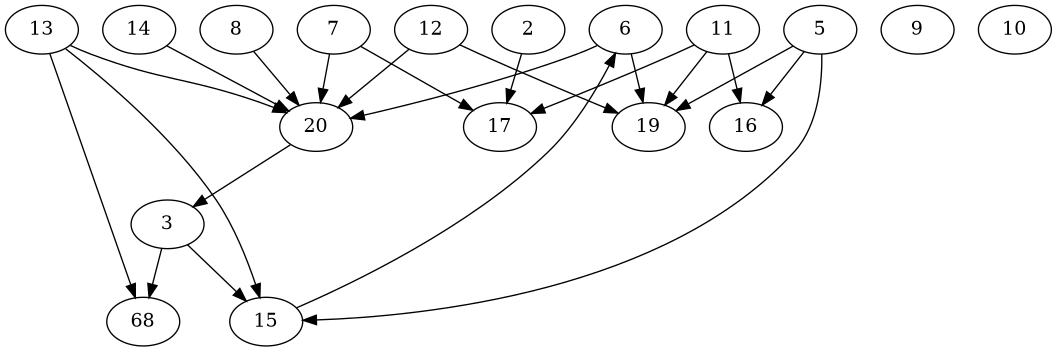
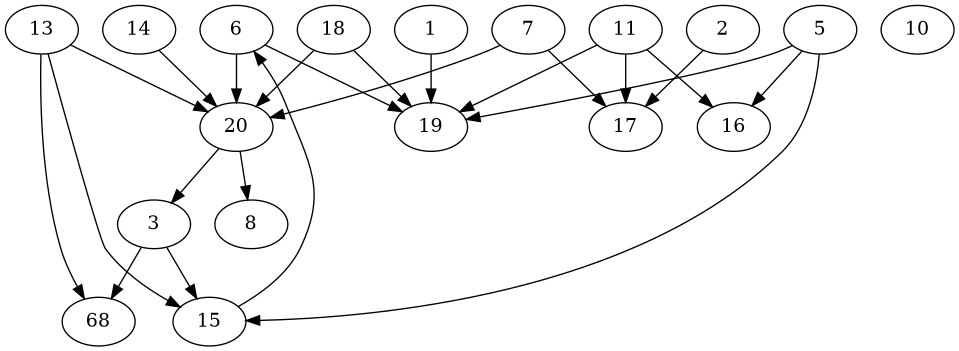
none -> (431, 30)
(431, 30) -> (334, 30)
(918, 30) -> none
(272, 73) -> (243, 169)
